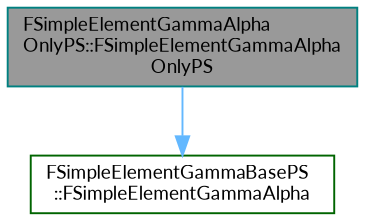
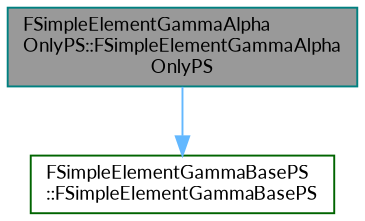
(182, 184) -> (182, 184)
